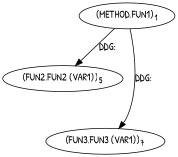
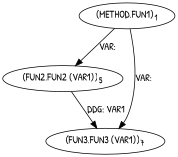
(109, 47) -> (109, 47)
(145, 79) -> (145, 79)
none -> (82, 107)
